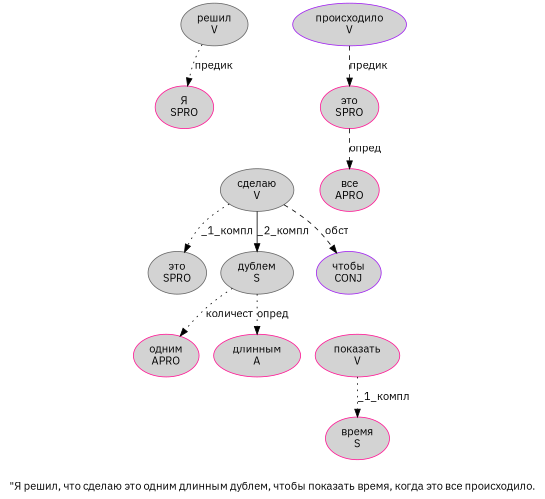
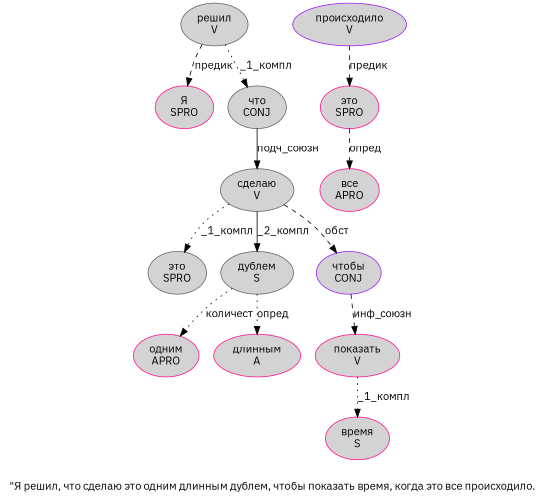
(194, 61) -> (194, 61)
none -> (257, 107)
none -> (353, 310)
